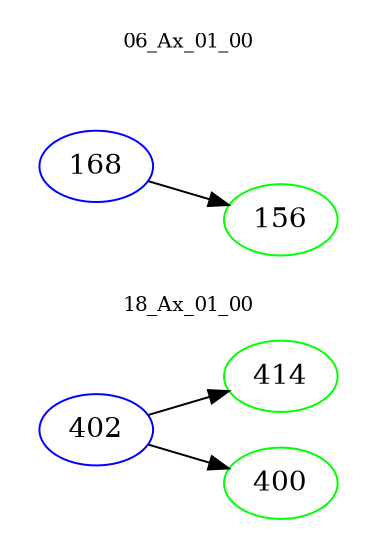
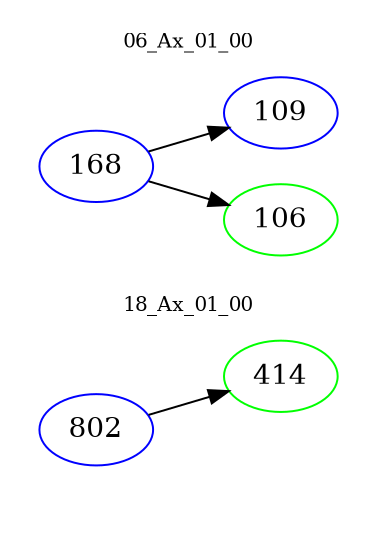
none -> (281, 113)
(281, 220) -> (281, 220)
(96, 430) -> (96, 430)
(281, 483) -> none
